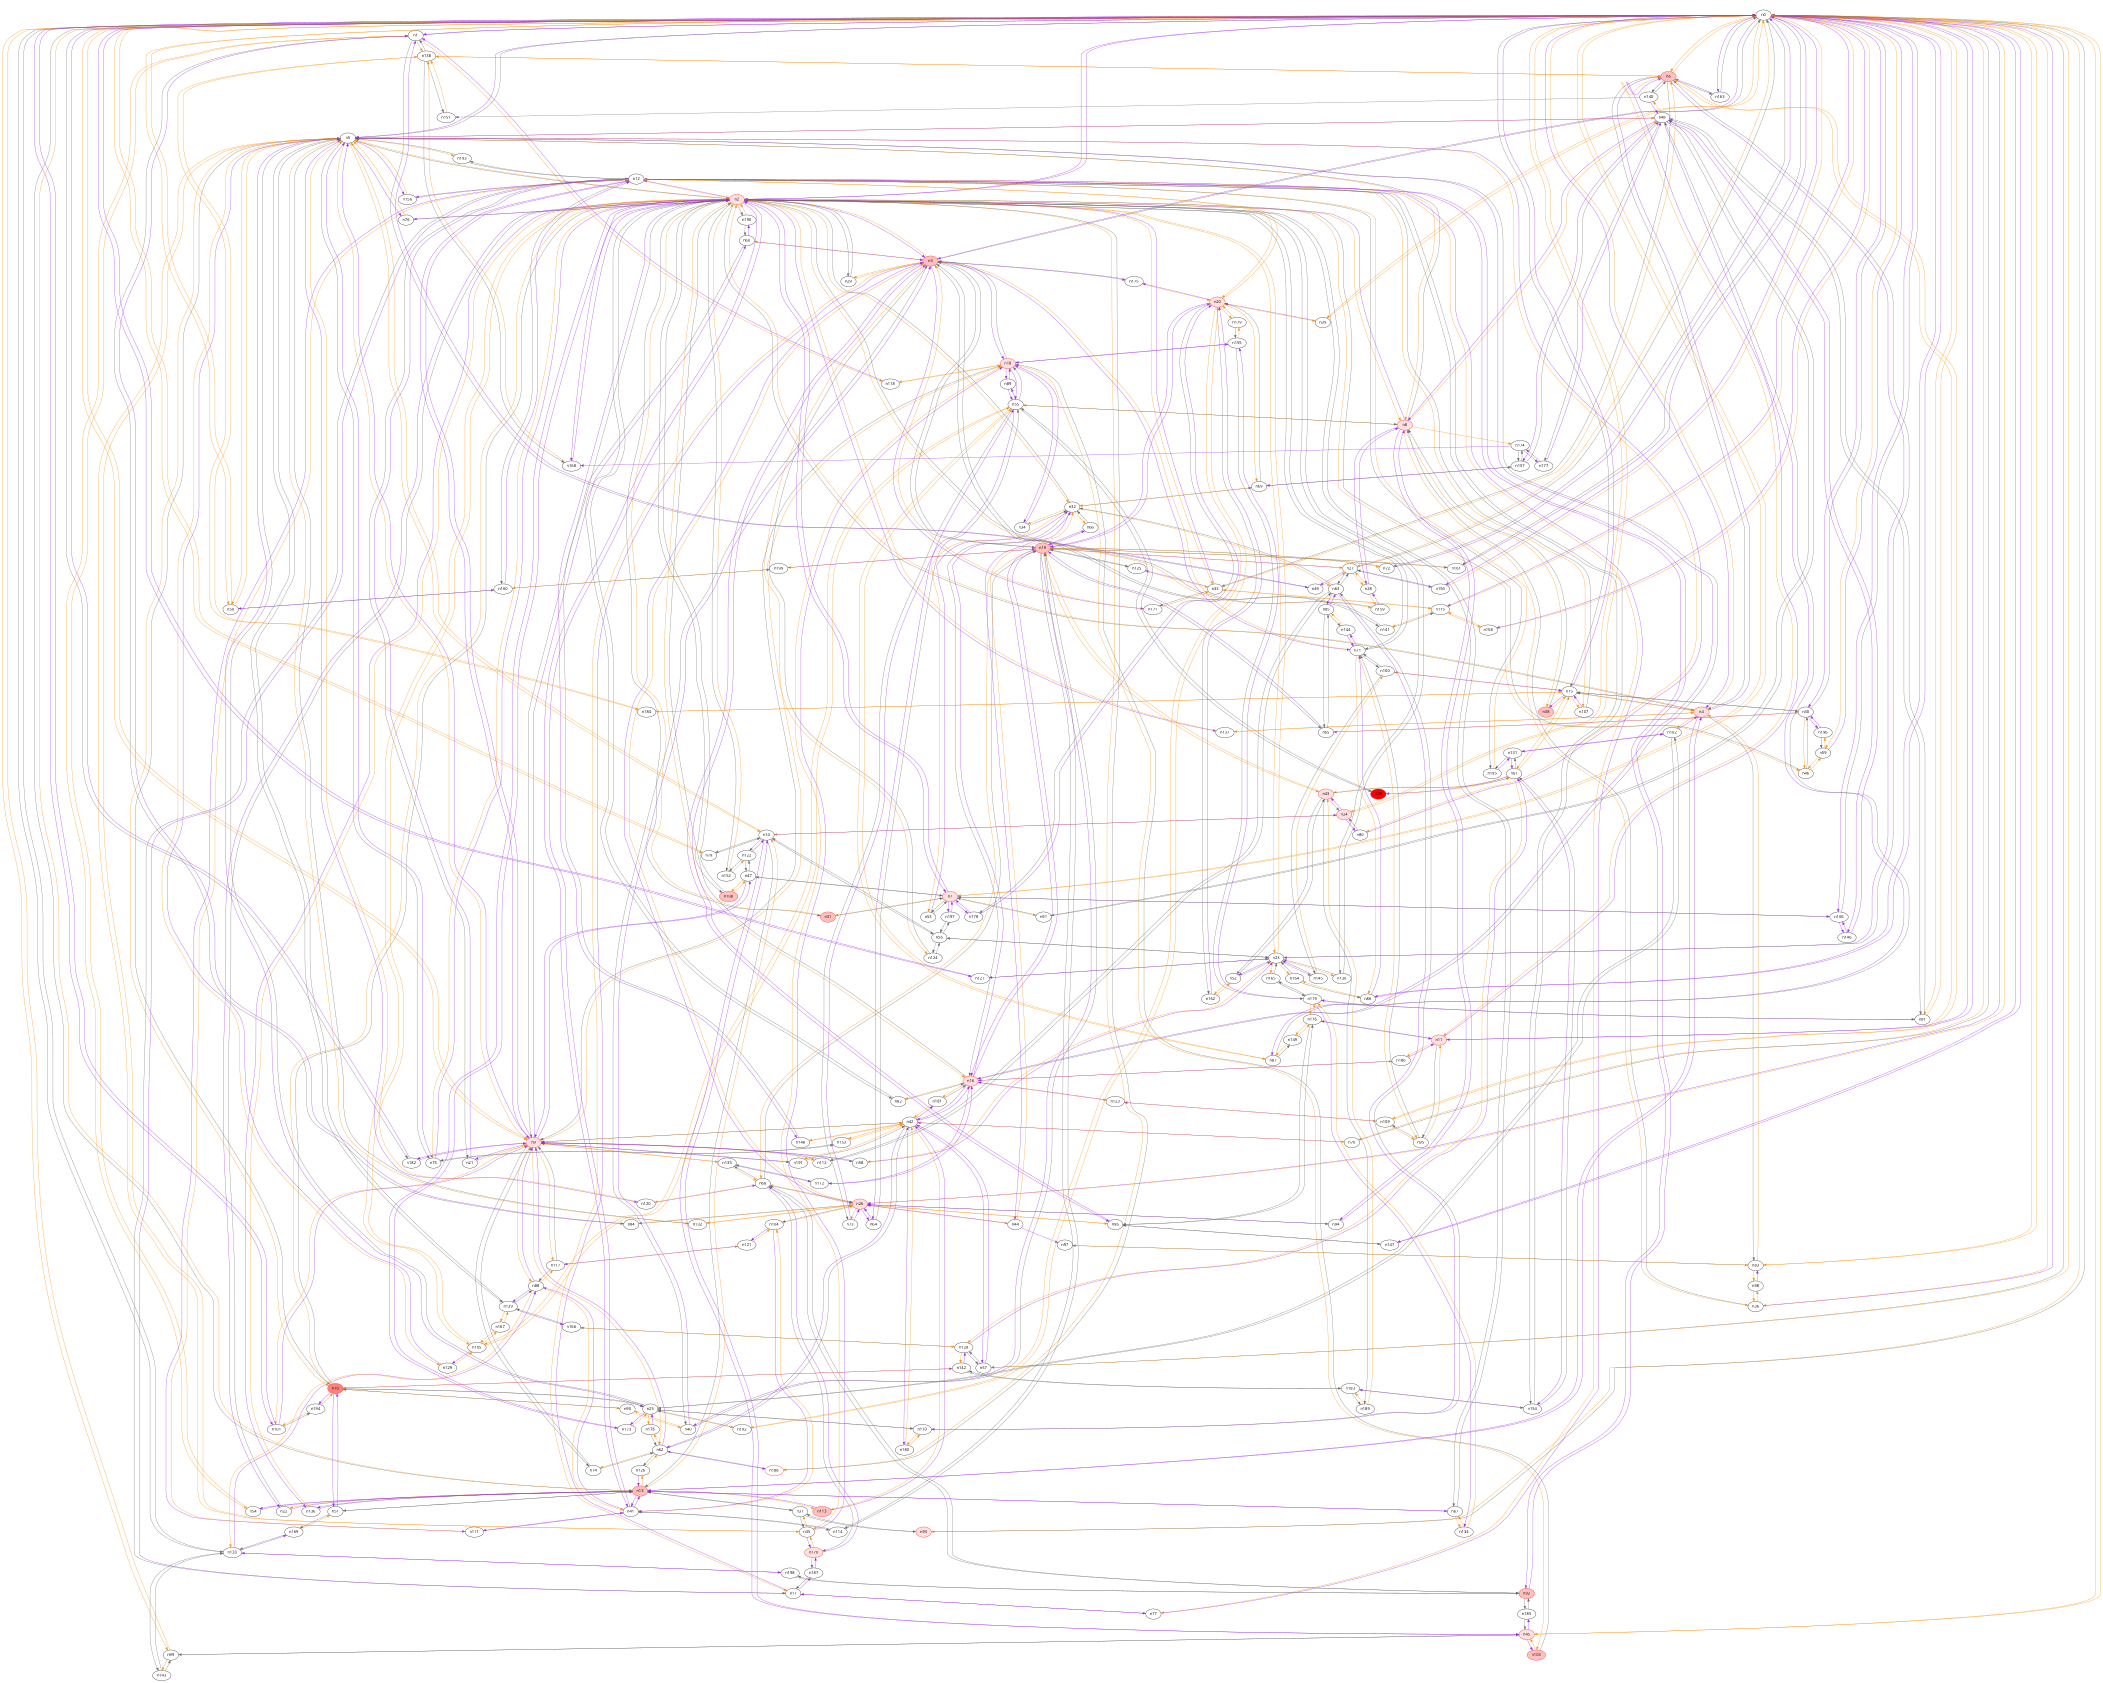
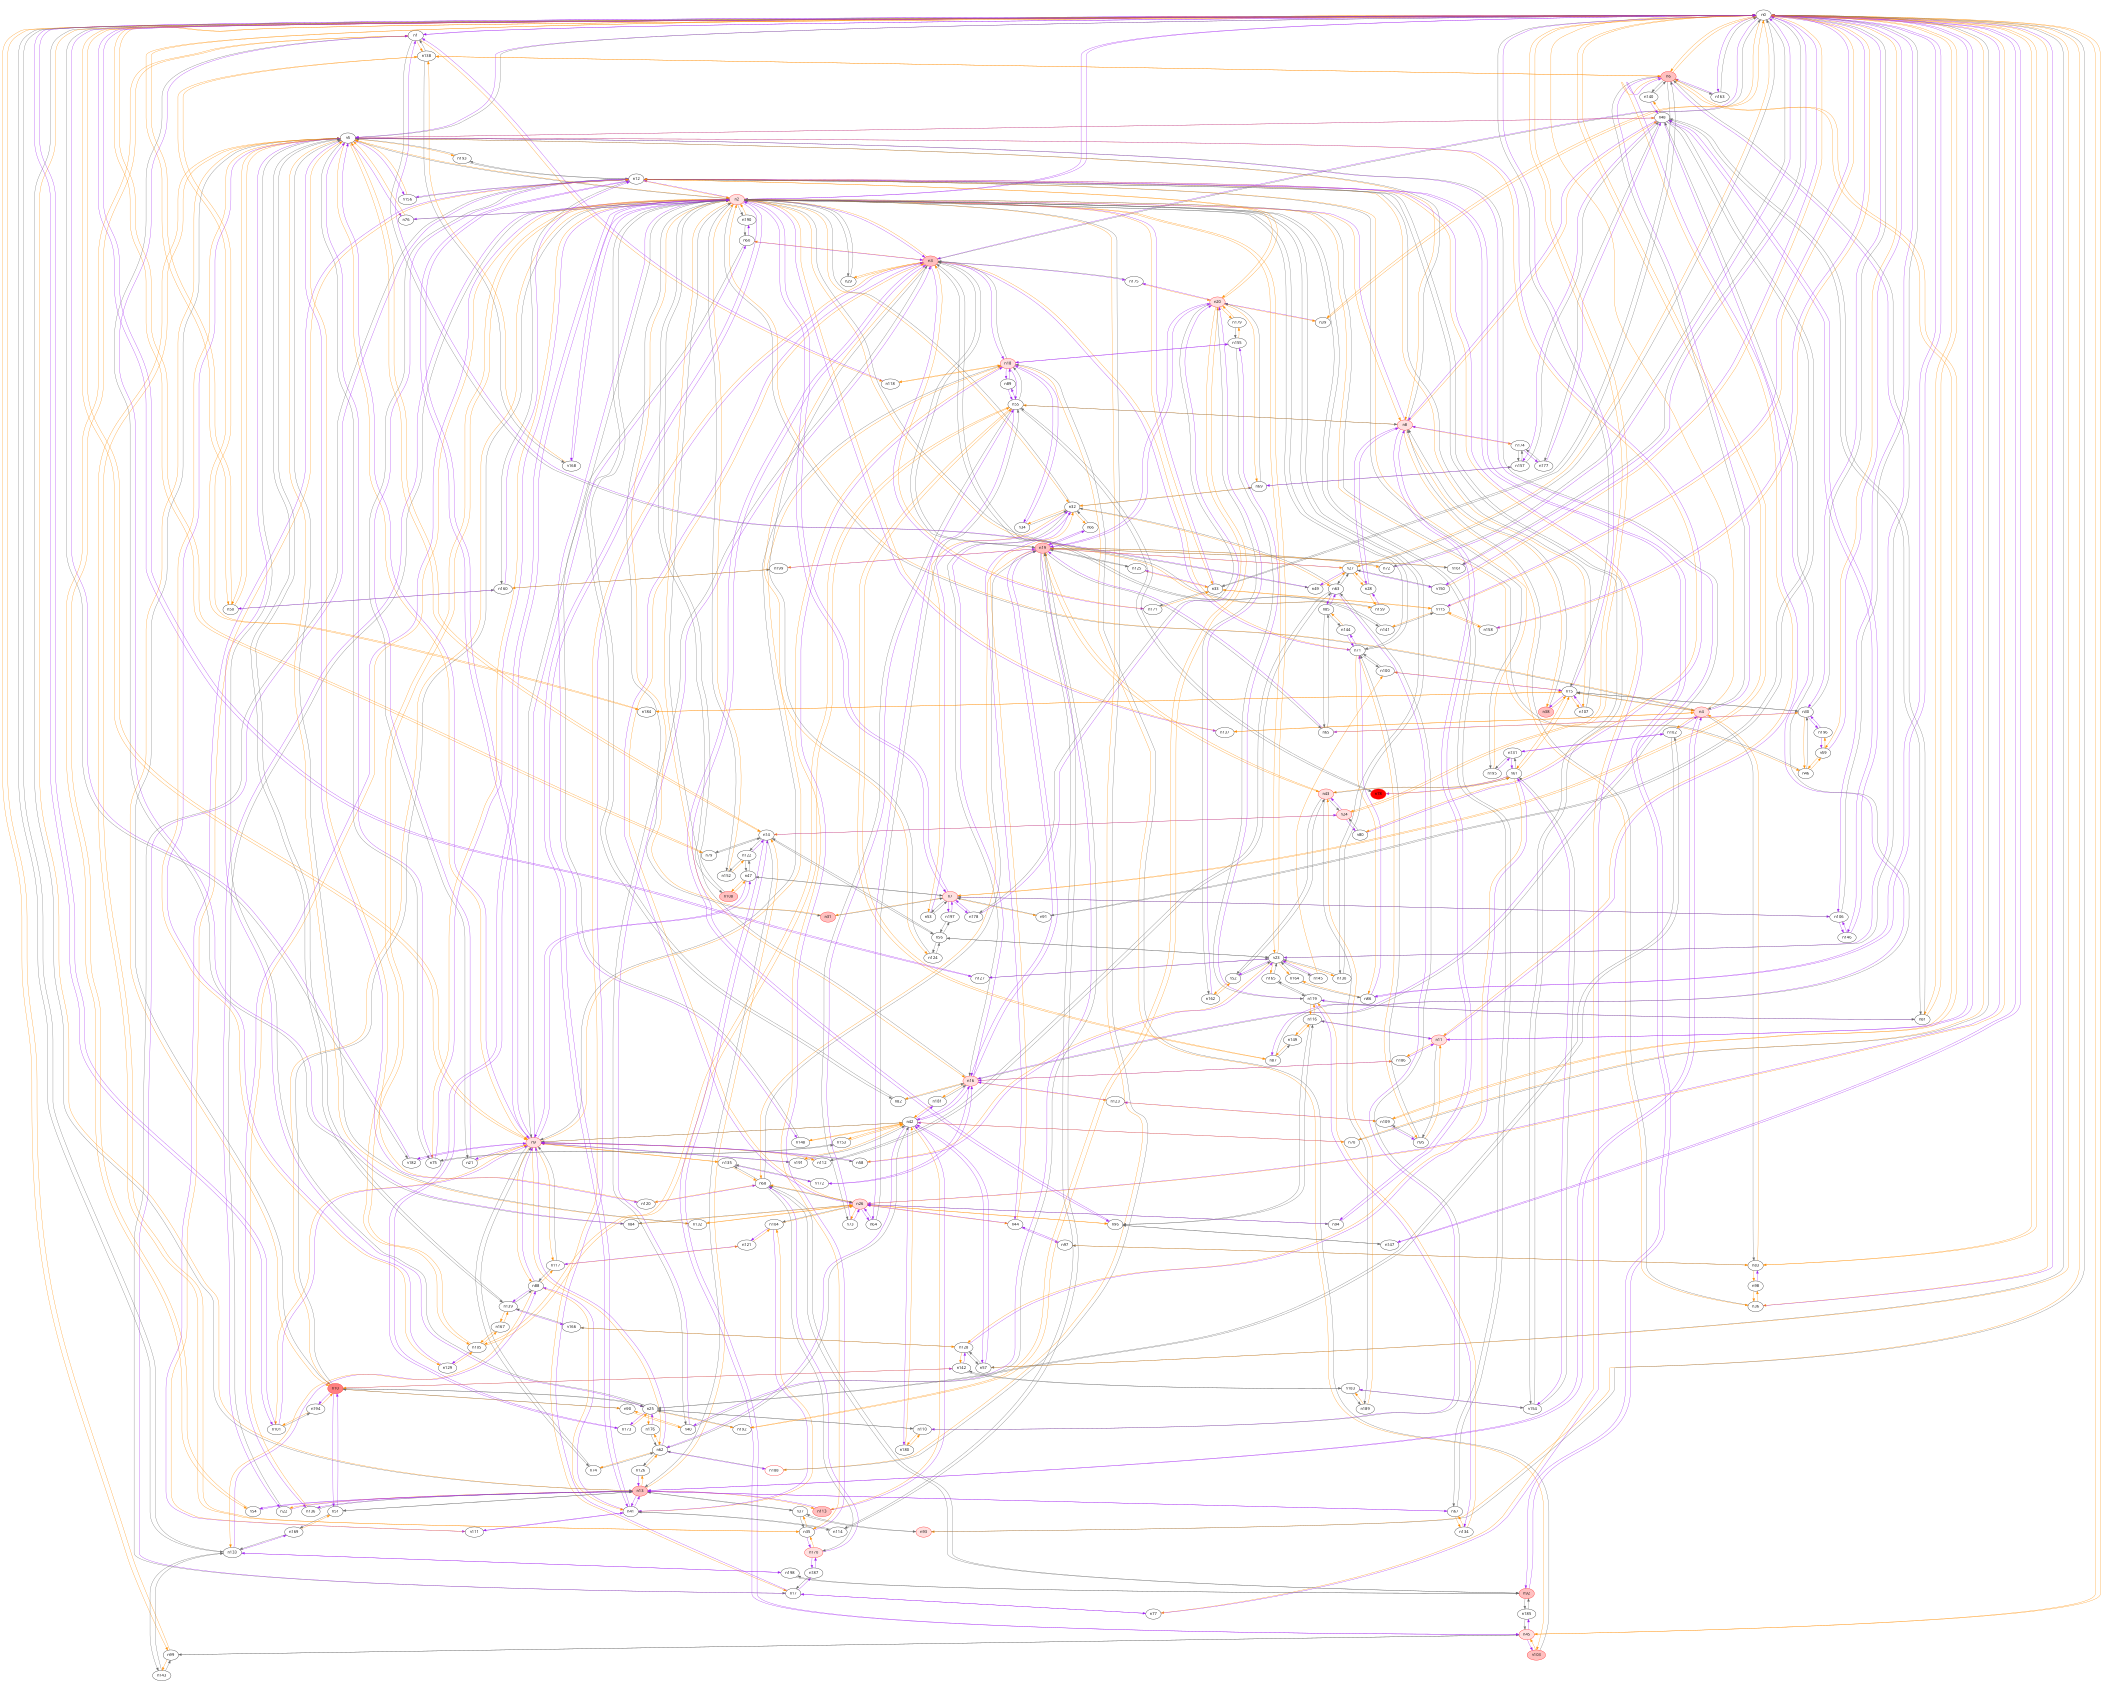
(446, 118) -> none
(1610, 277) -> none
(1575, 450) -> (1575, 450)
(1047, 456) -> (1463, 435)
(1297, 813) -> none
(1401, 1132) -> (1401, 1132)
none -> (1042, 1235)
